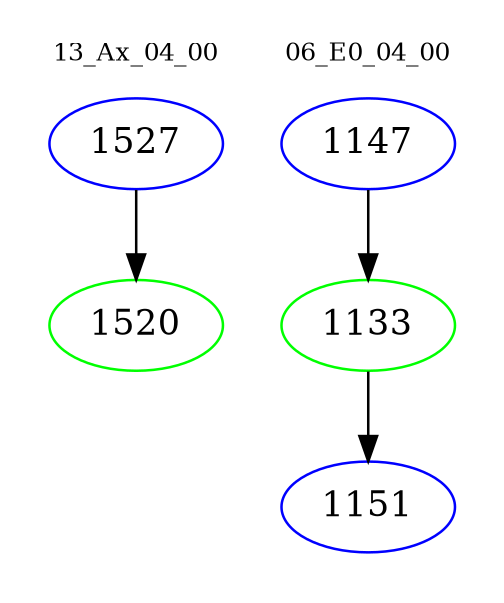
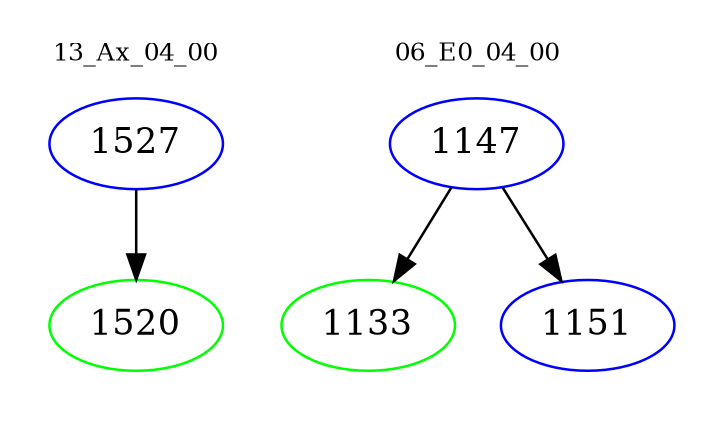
(368, 404) -> (525, 223)
